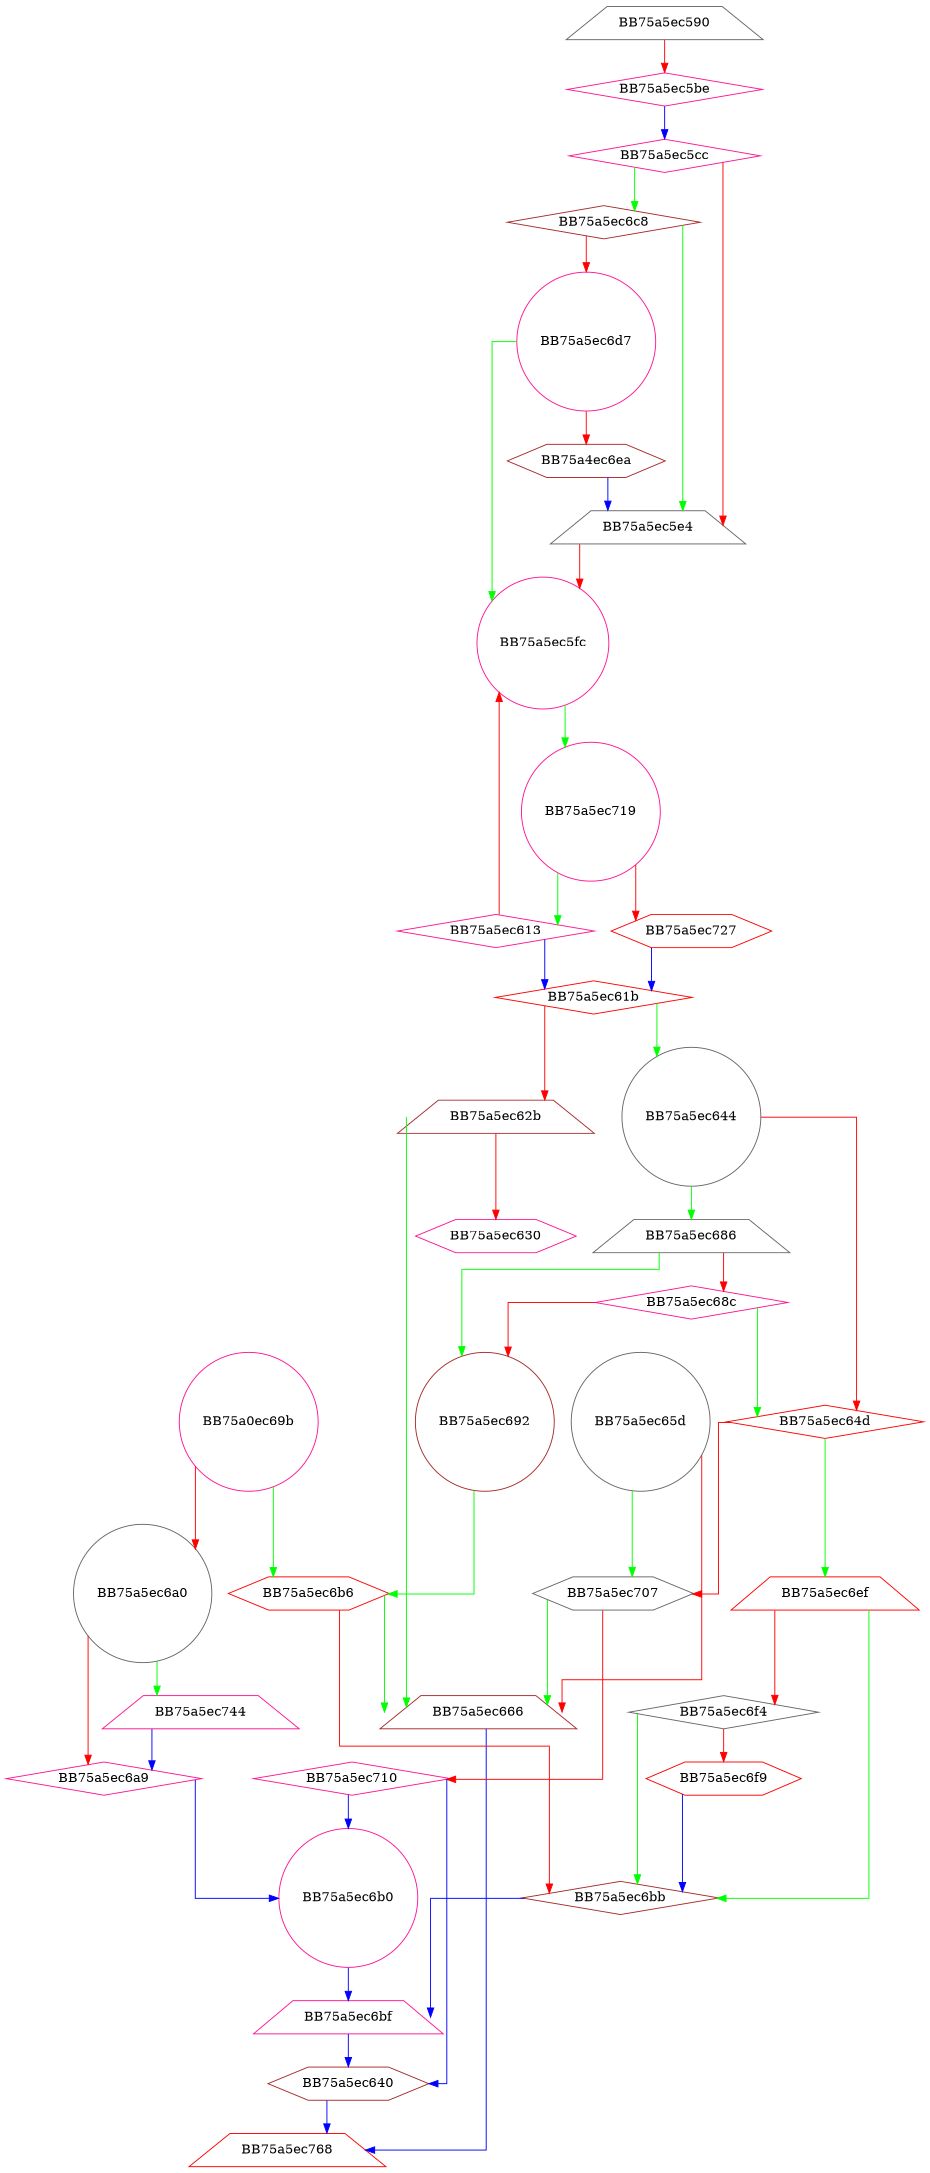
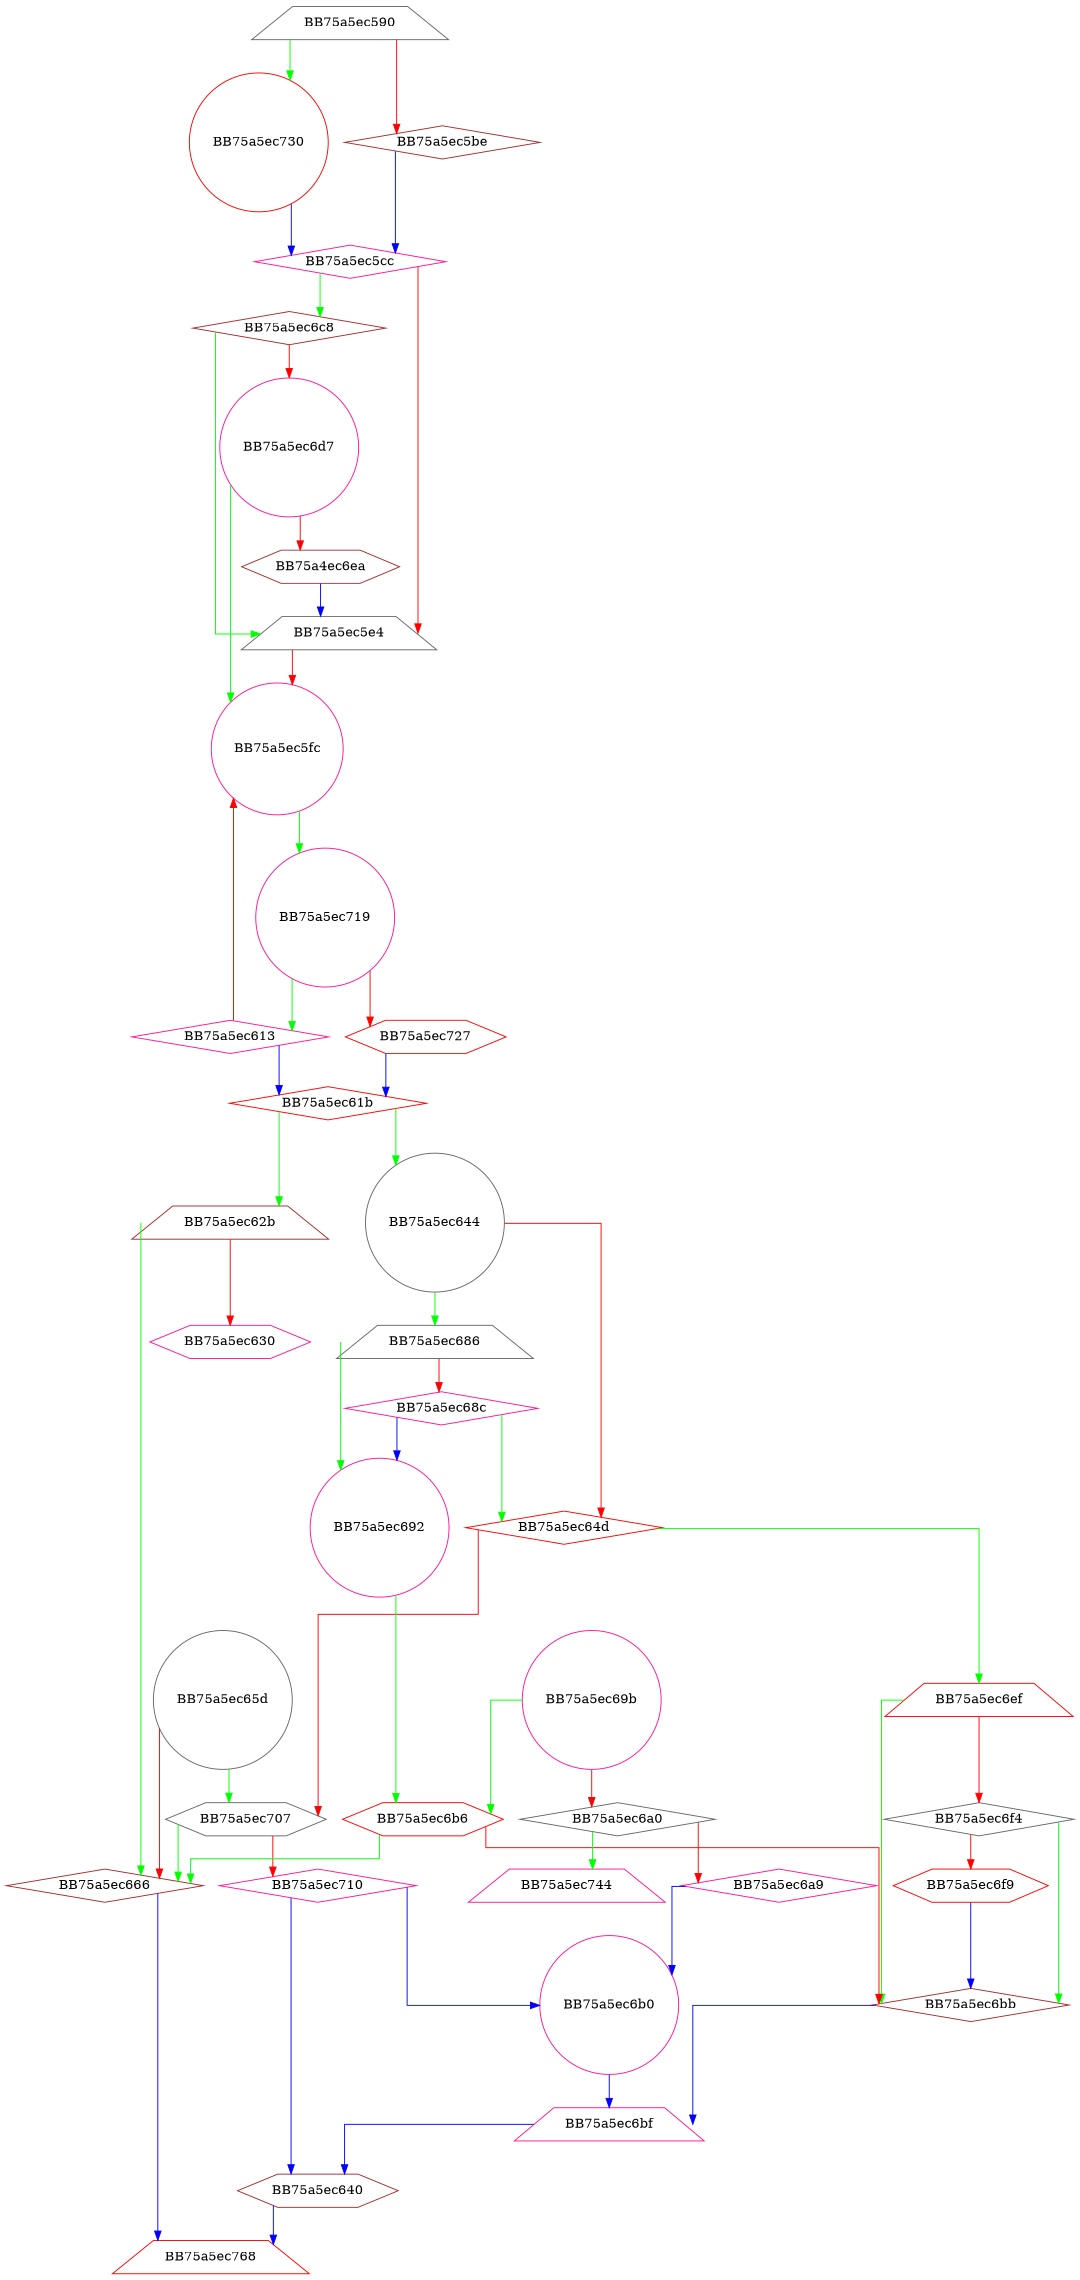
(665, 89) -> (442, 142)
none -> (259, 142)
(545, 1048) -> (279, 1154)
(529, 1303) -> (397, 1434)
(249, 1422) -> (592, 1700)
(485, 1422) -> (380, 1528)
(143, 1593) -> (618, 1819)
(478, 1712) -> (105, 1886)
(152, 1745) -> none
